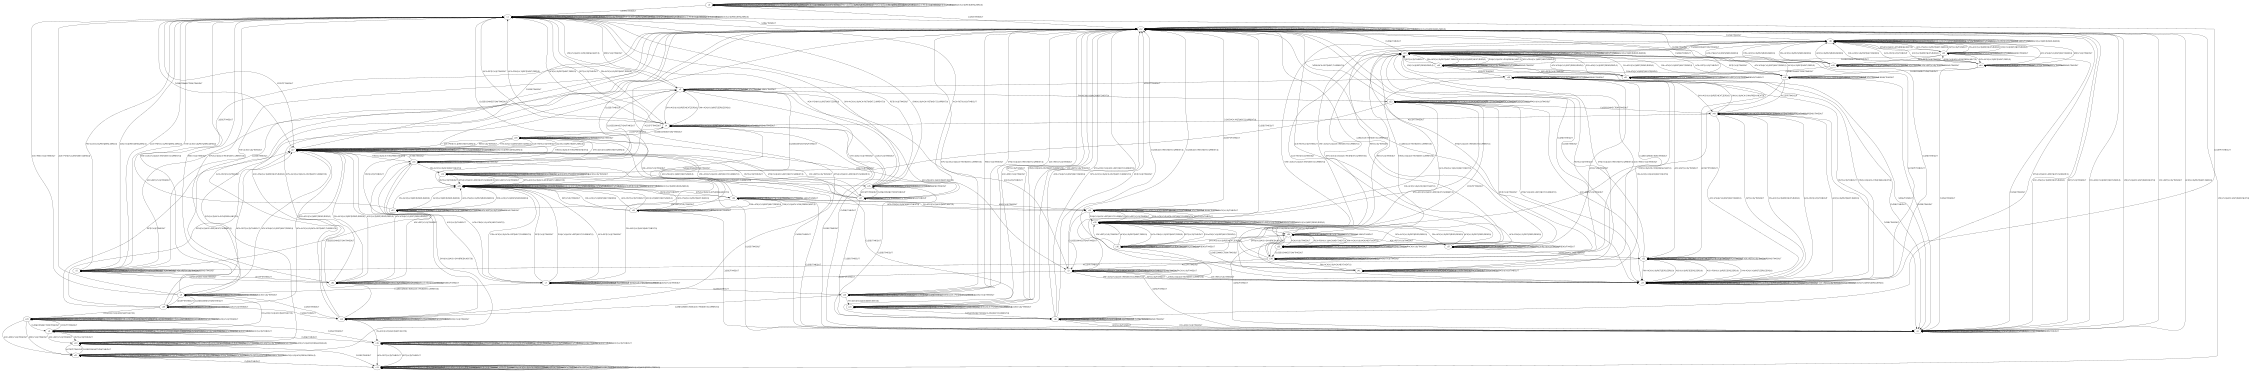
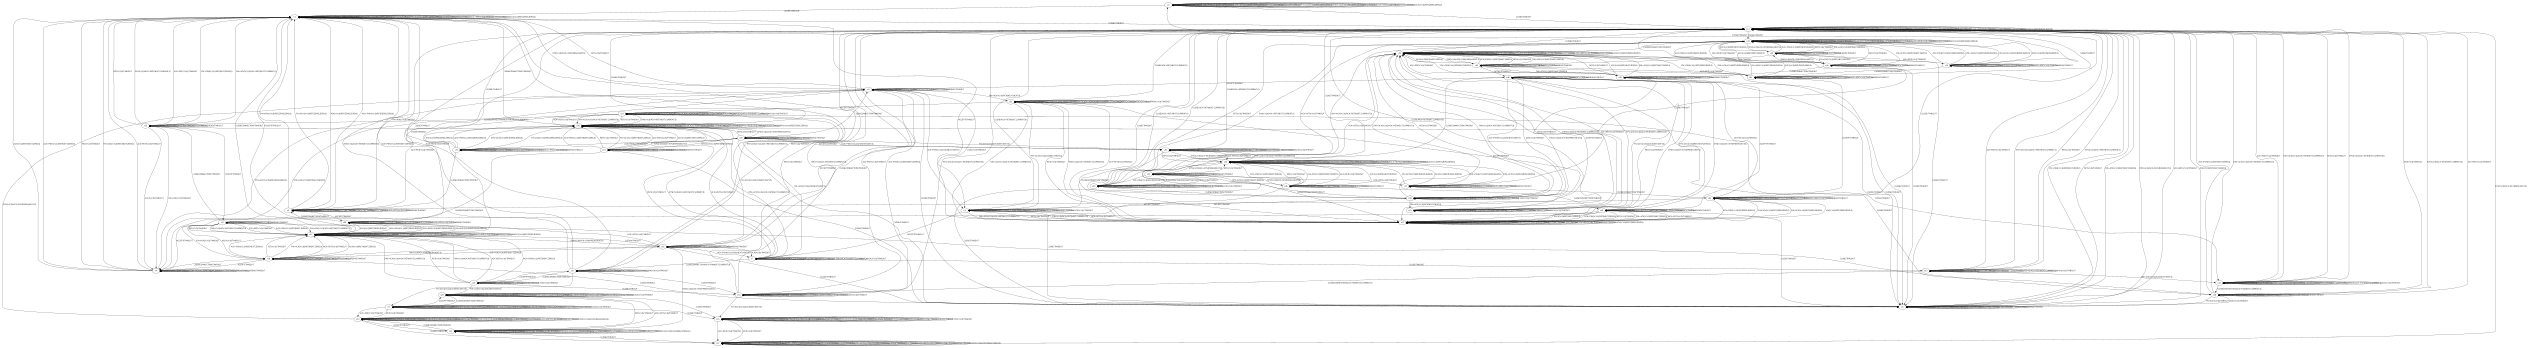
(1666, 38) -> (1682, 37)
(1552, 107) -> (1444, 190)
(821, 308) -> none
